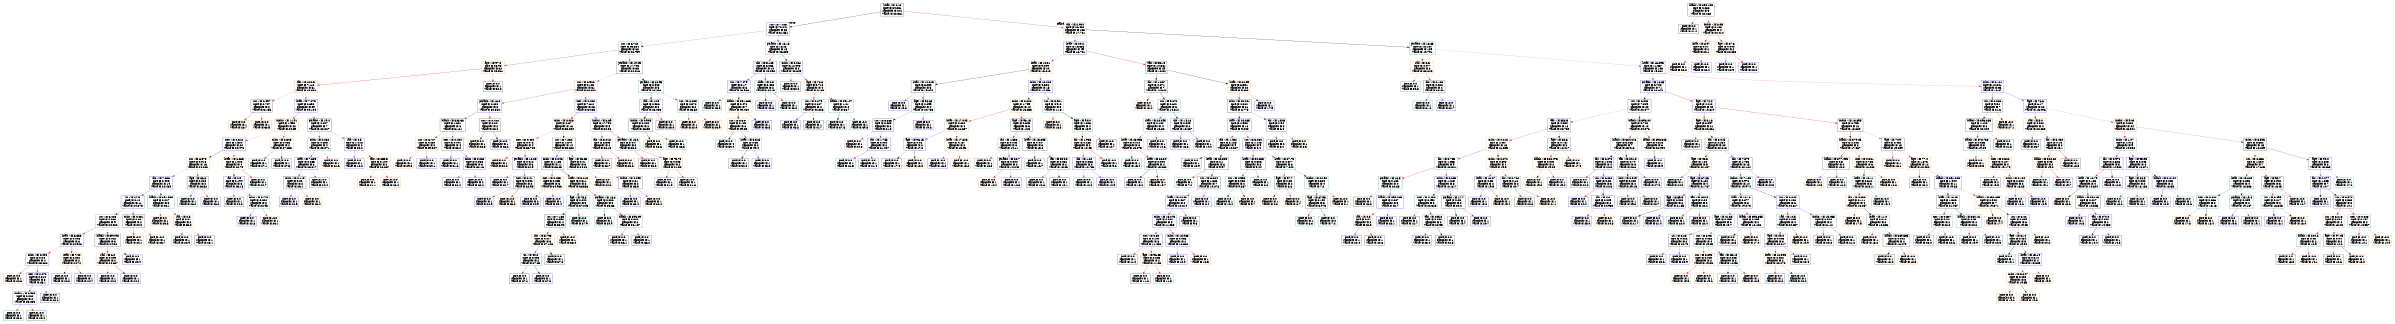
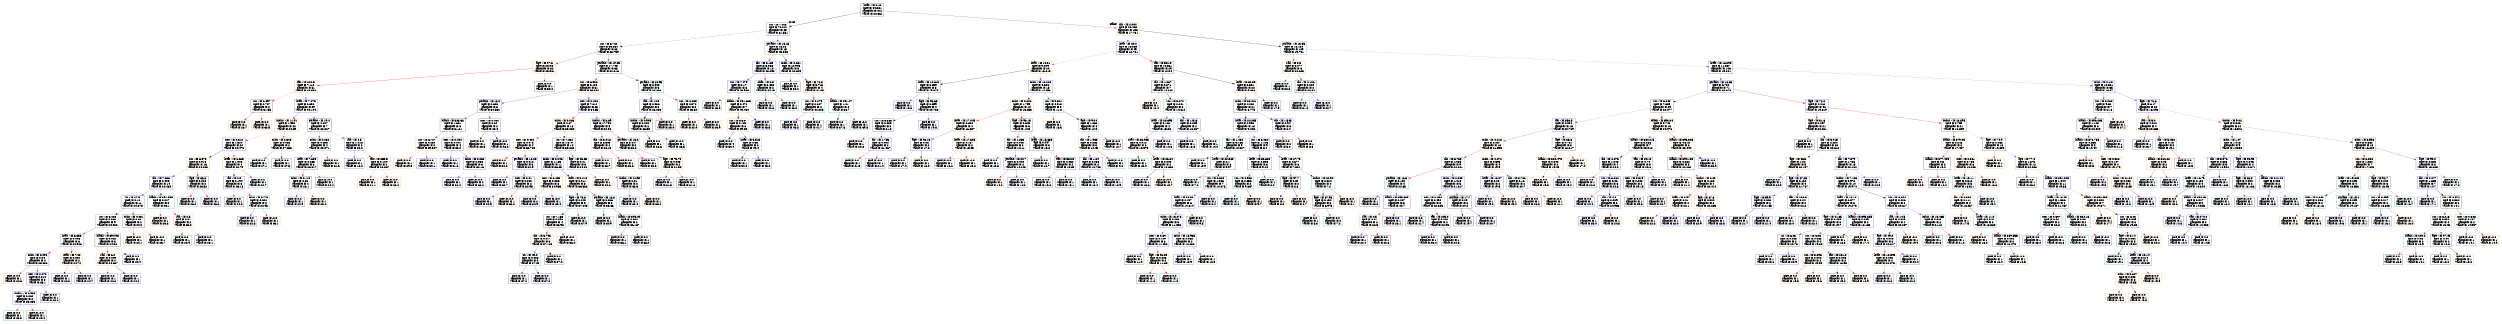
(1035, 144) -> (1042, 144)
none -> (1681, 153)
